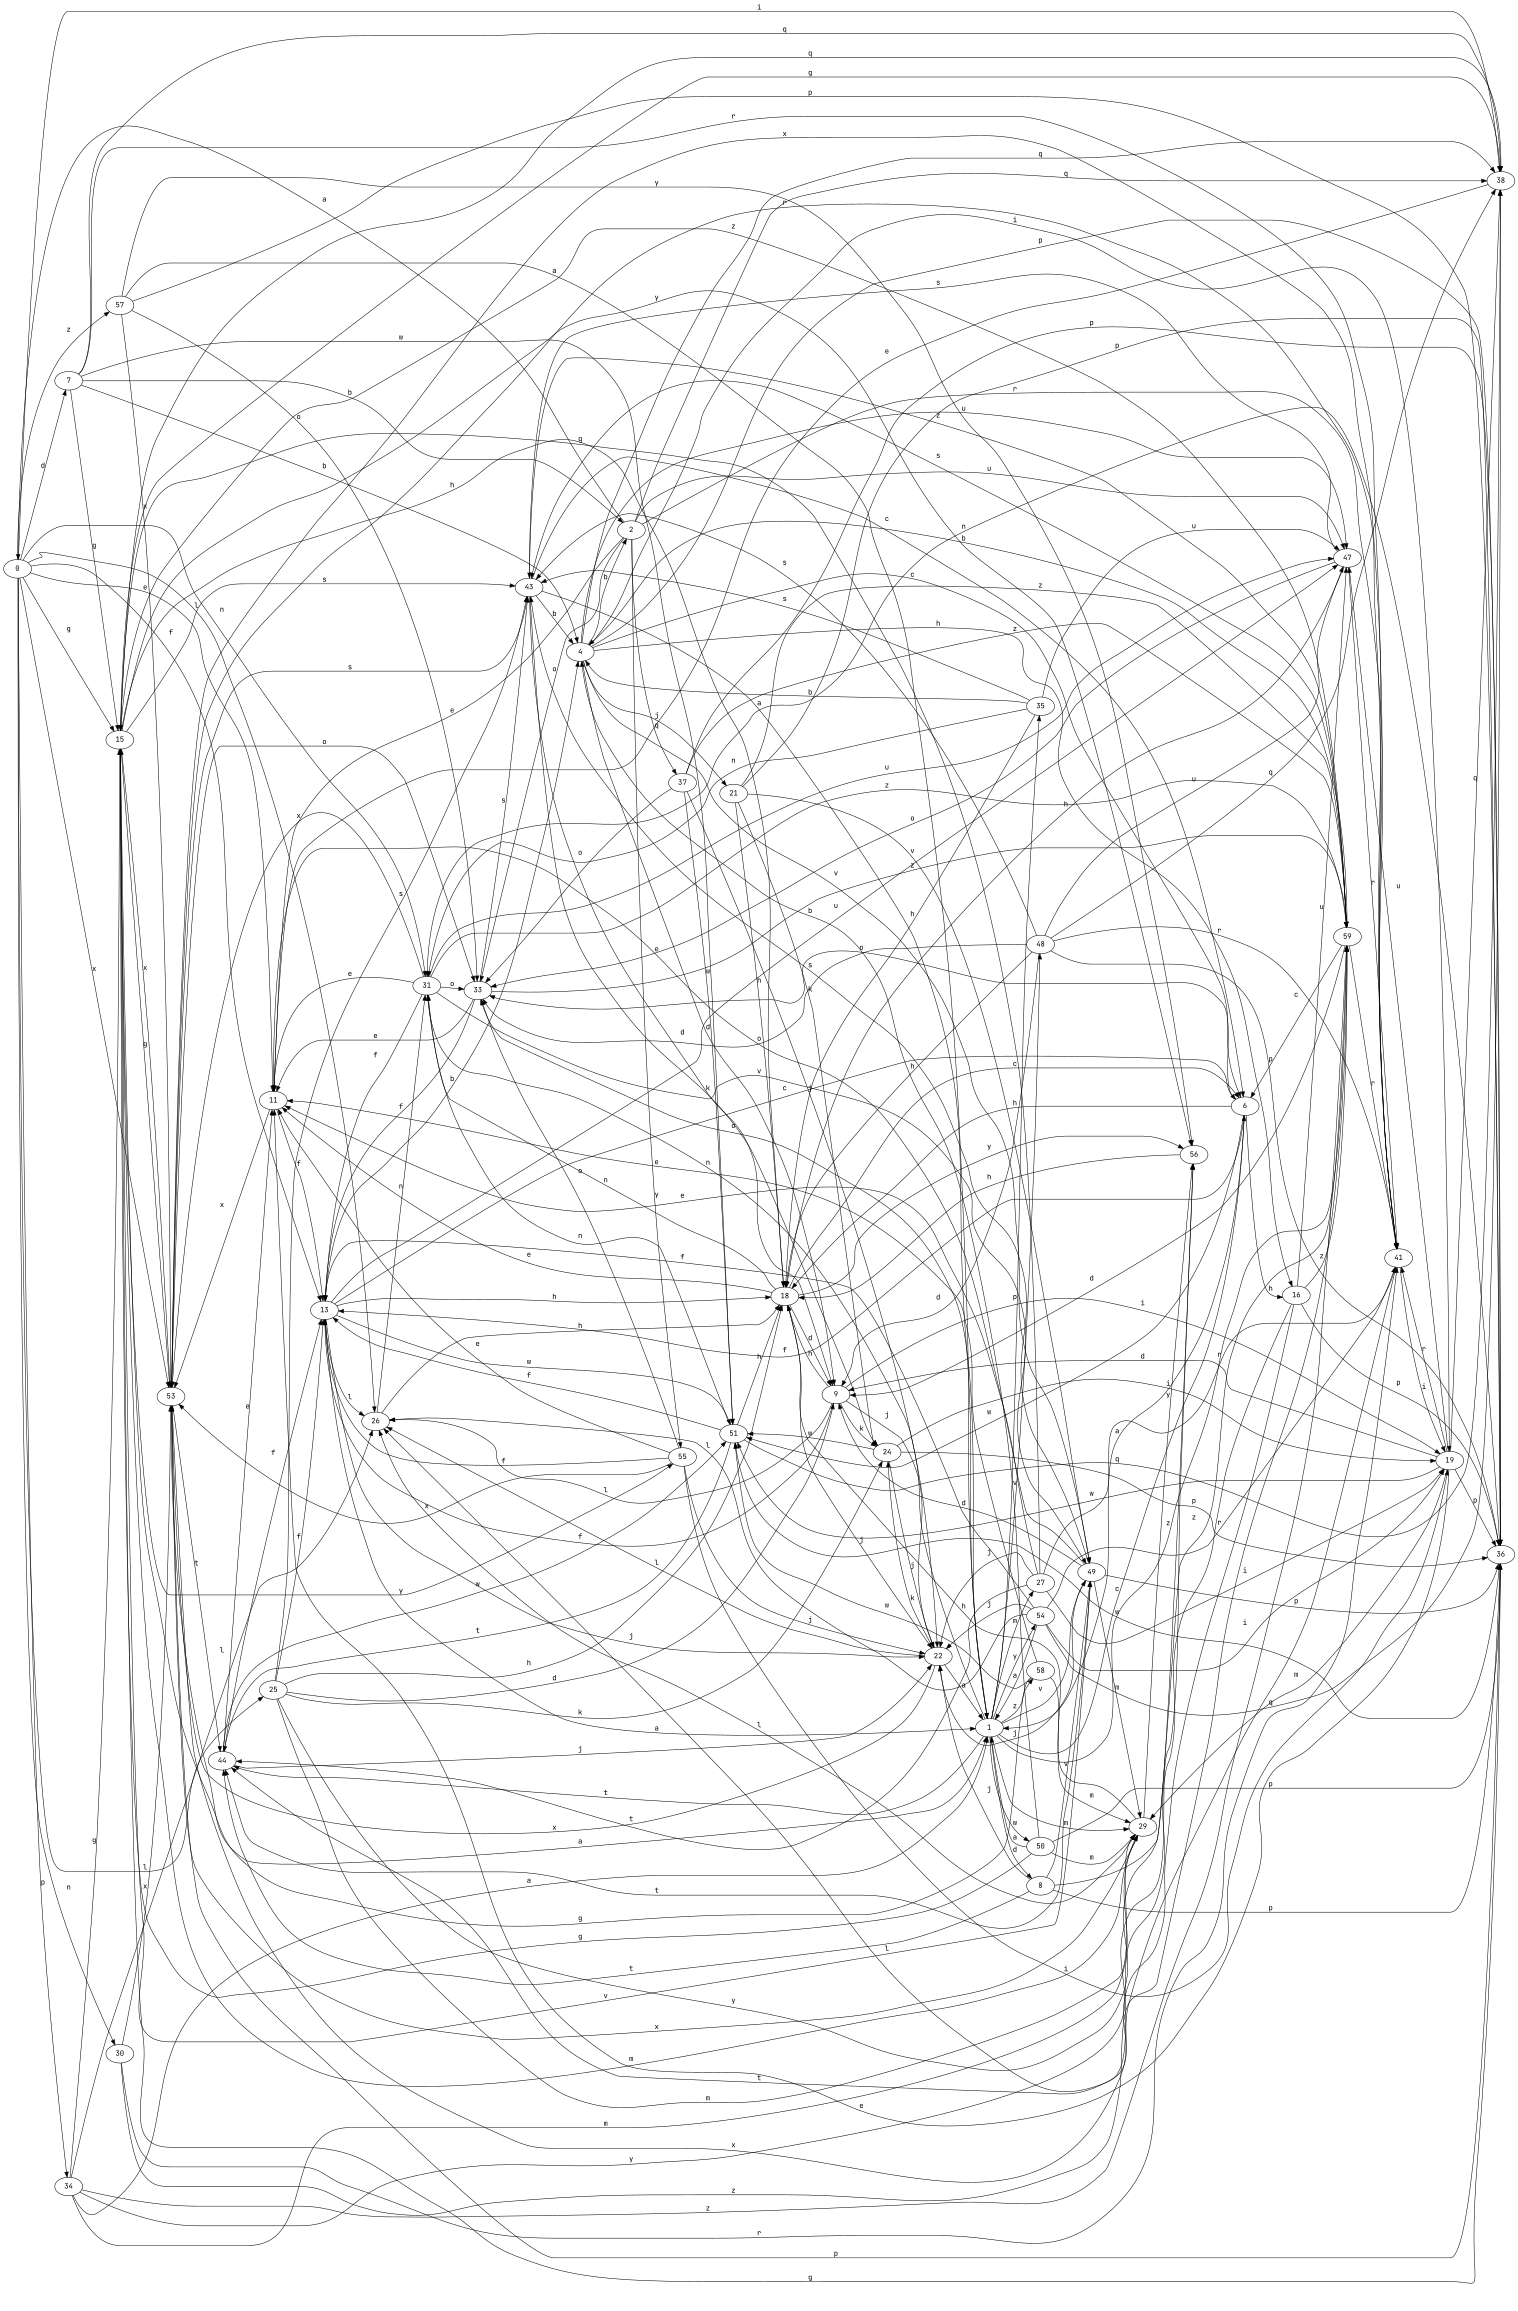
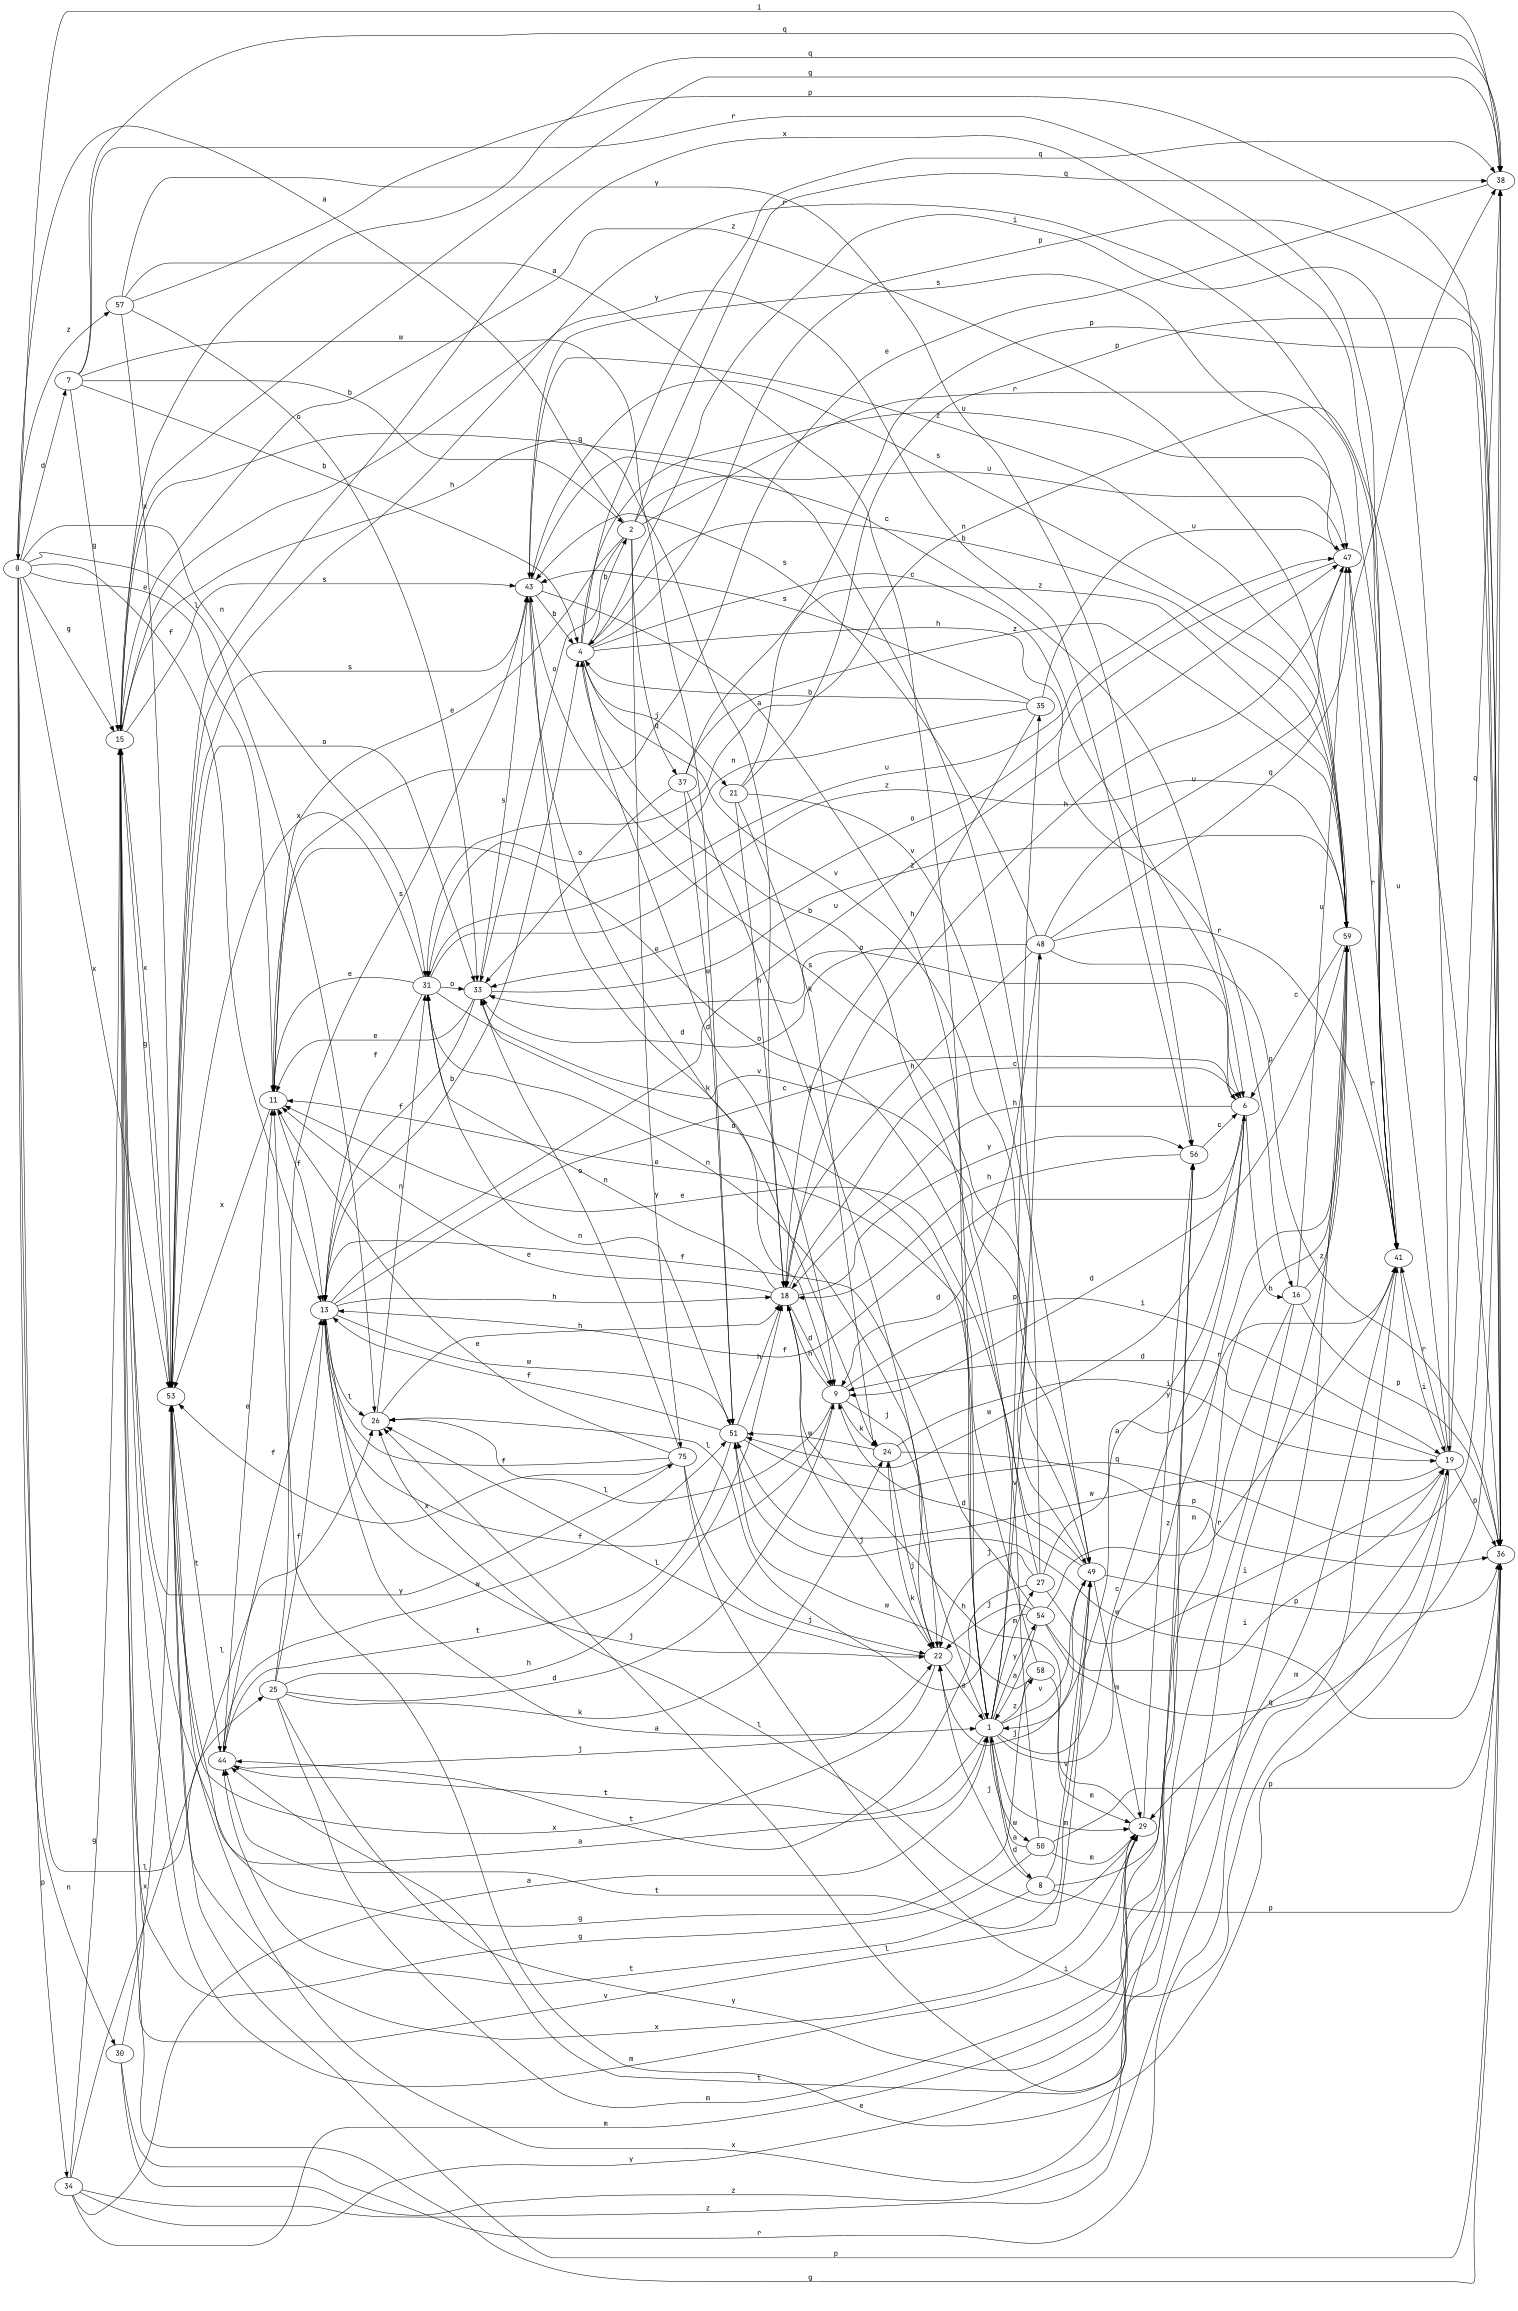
none -> (1218, 1132)
(683, 1457) -> (683, 1457)
(1194, 1518) -> (1194, 1518)
